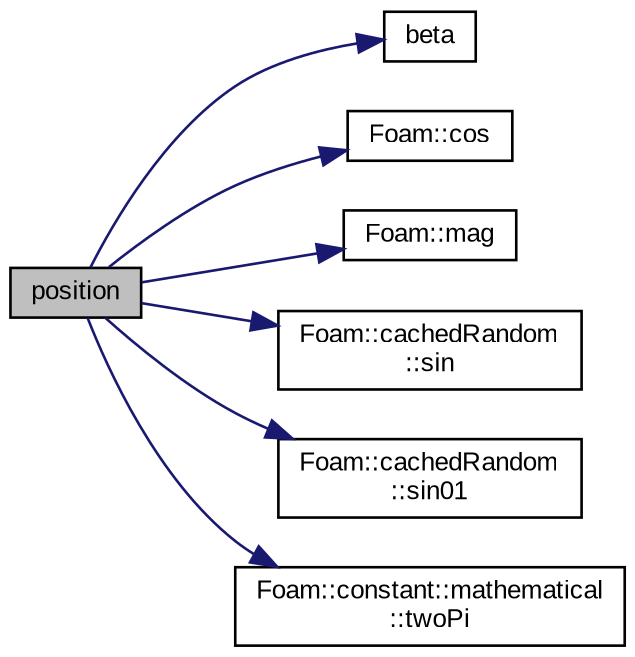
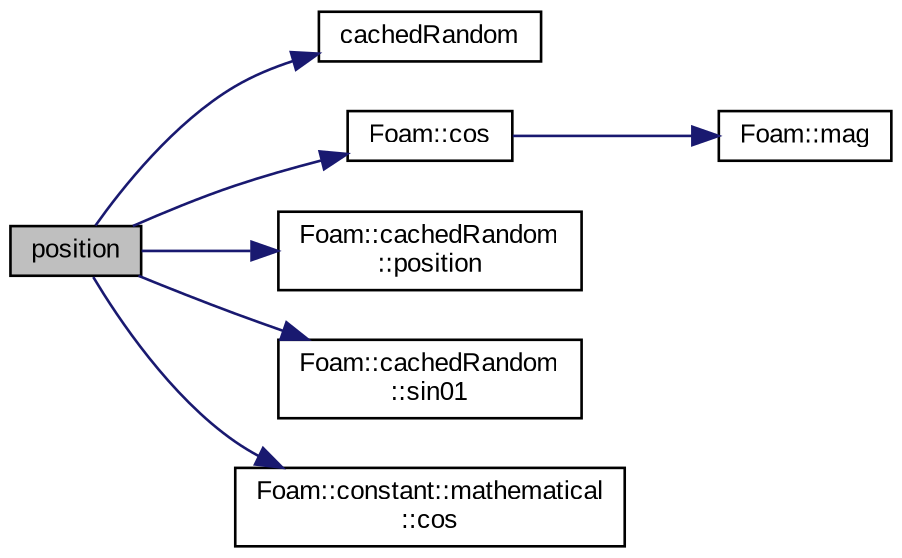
(430, 37) -> (430, 37)
(229, 268) -> (602, 136)
(430, 350) -> (430, 251)
(430, 606) -> (430, 507)
